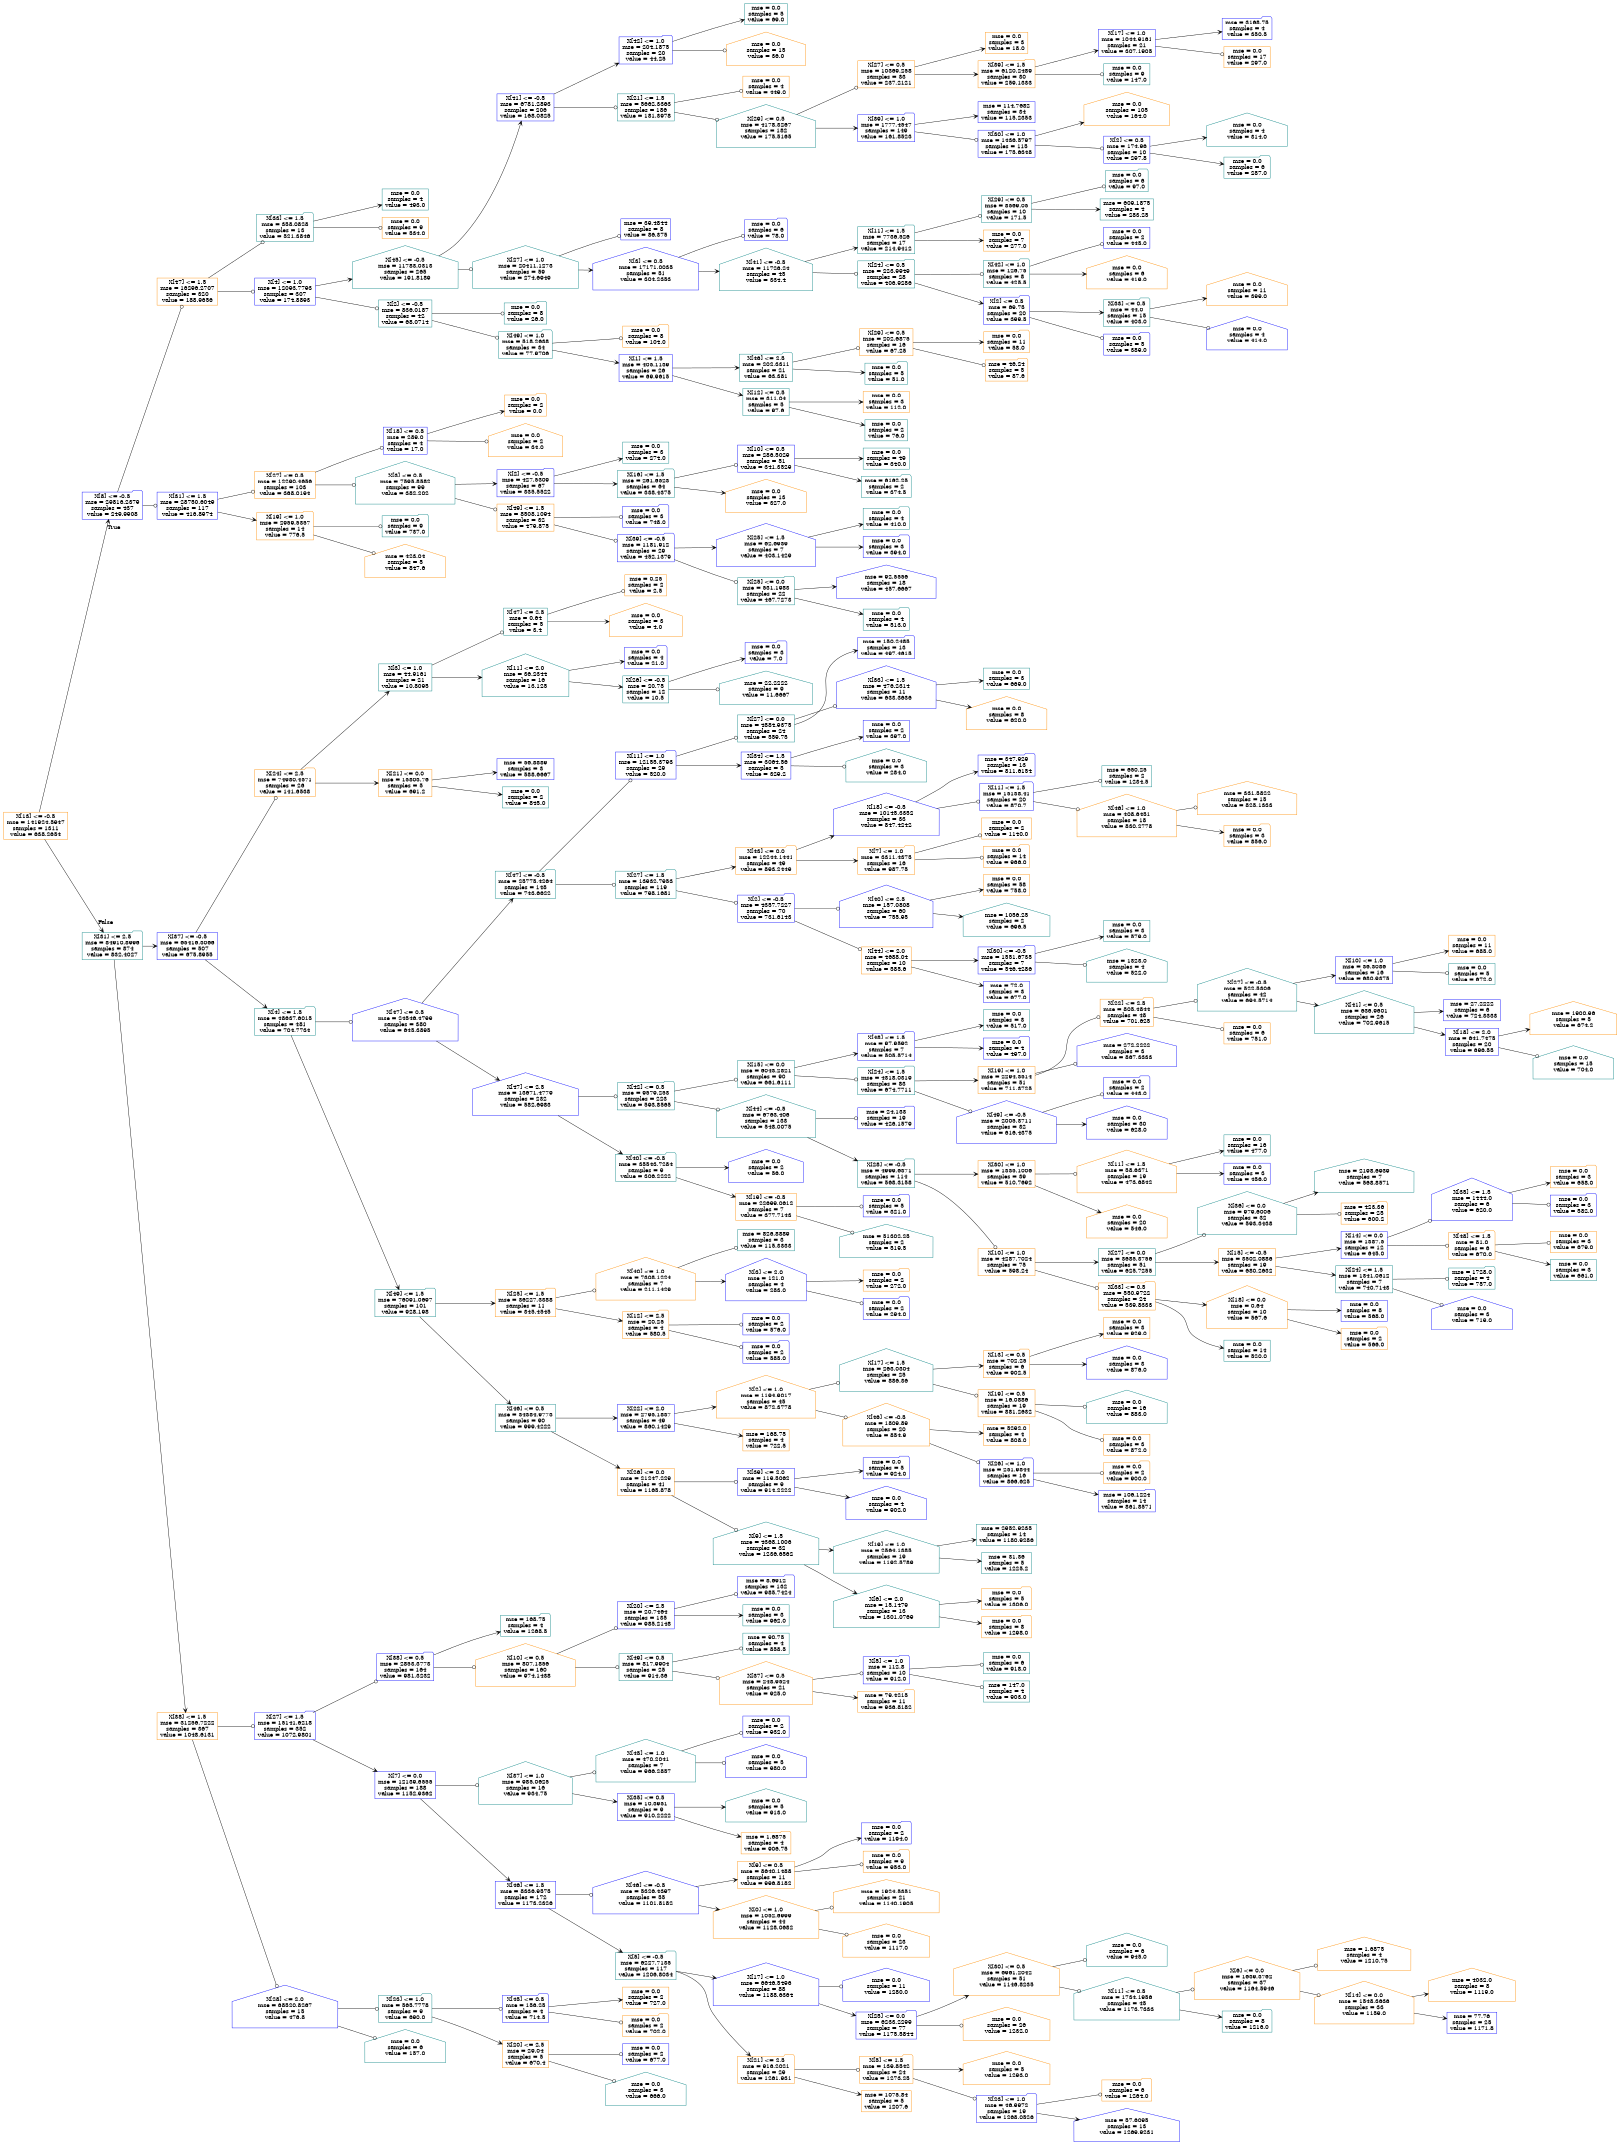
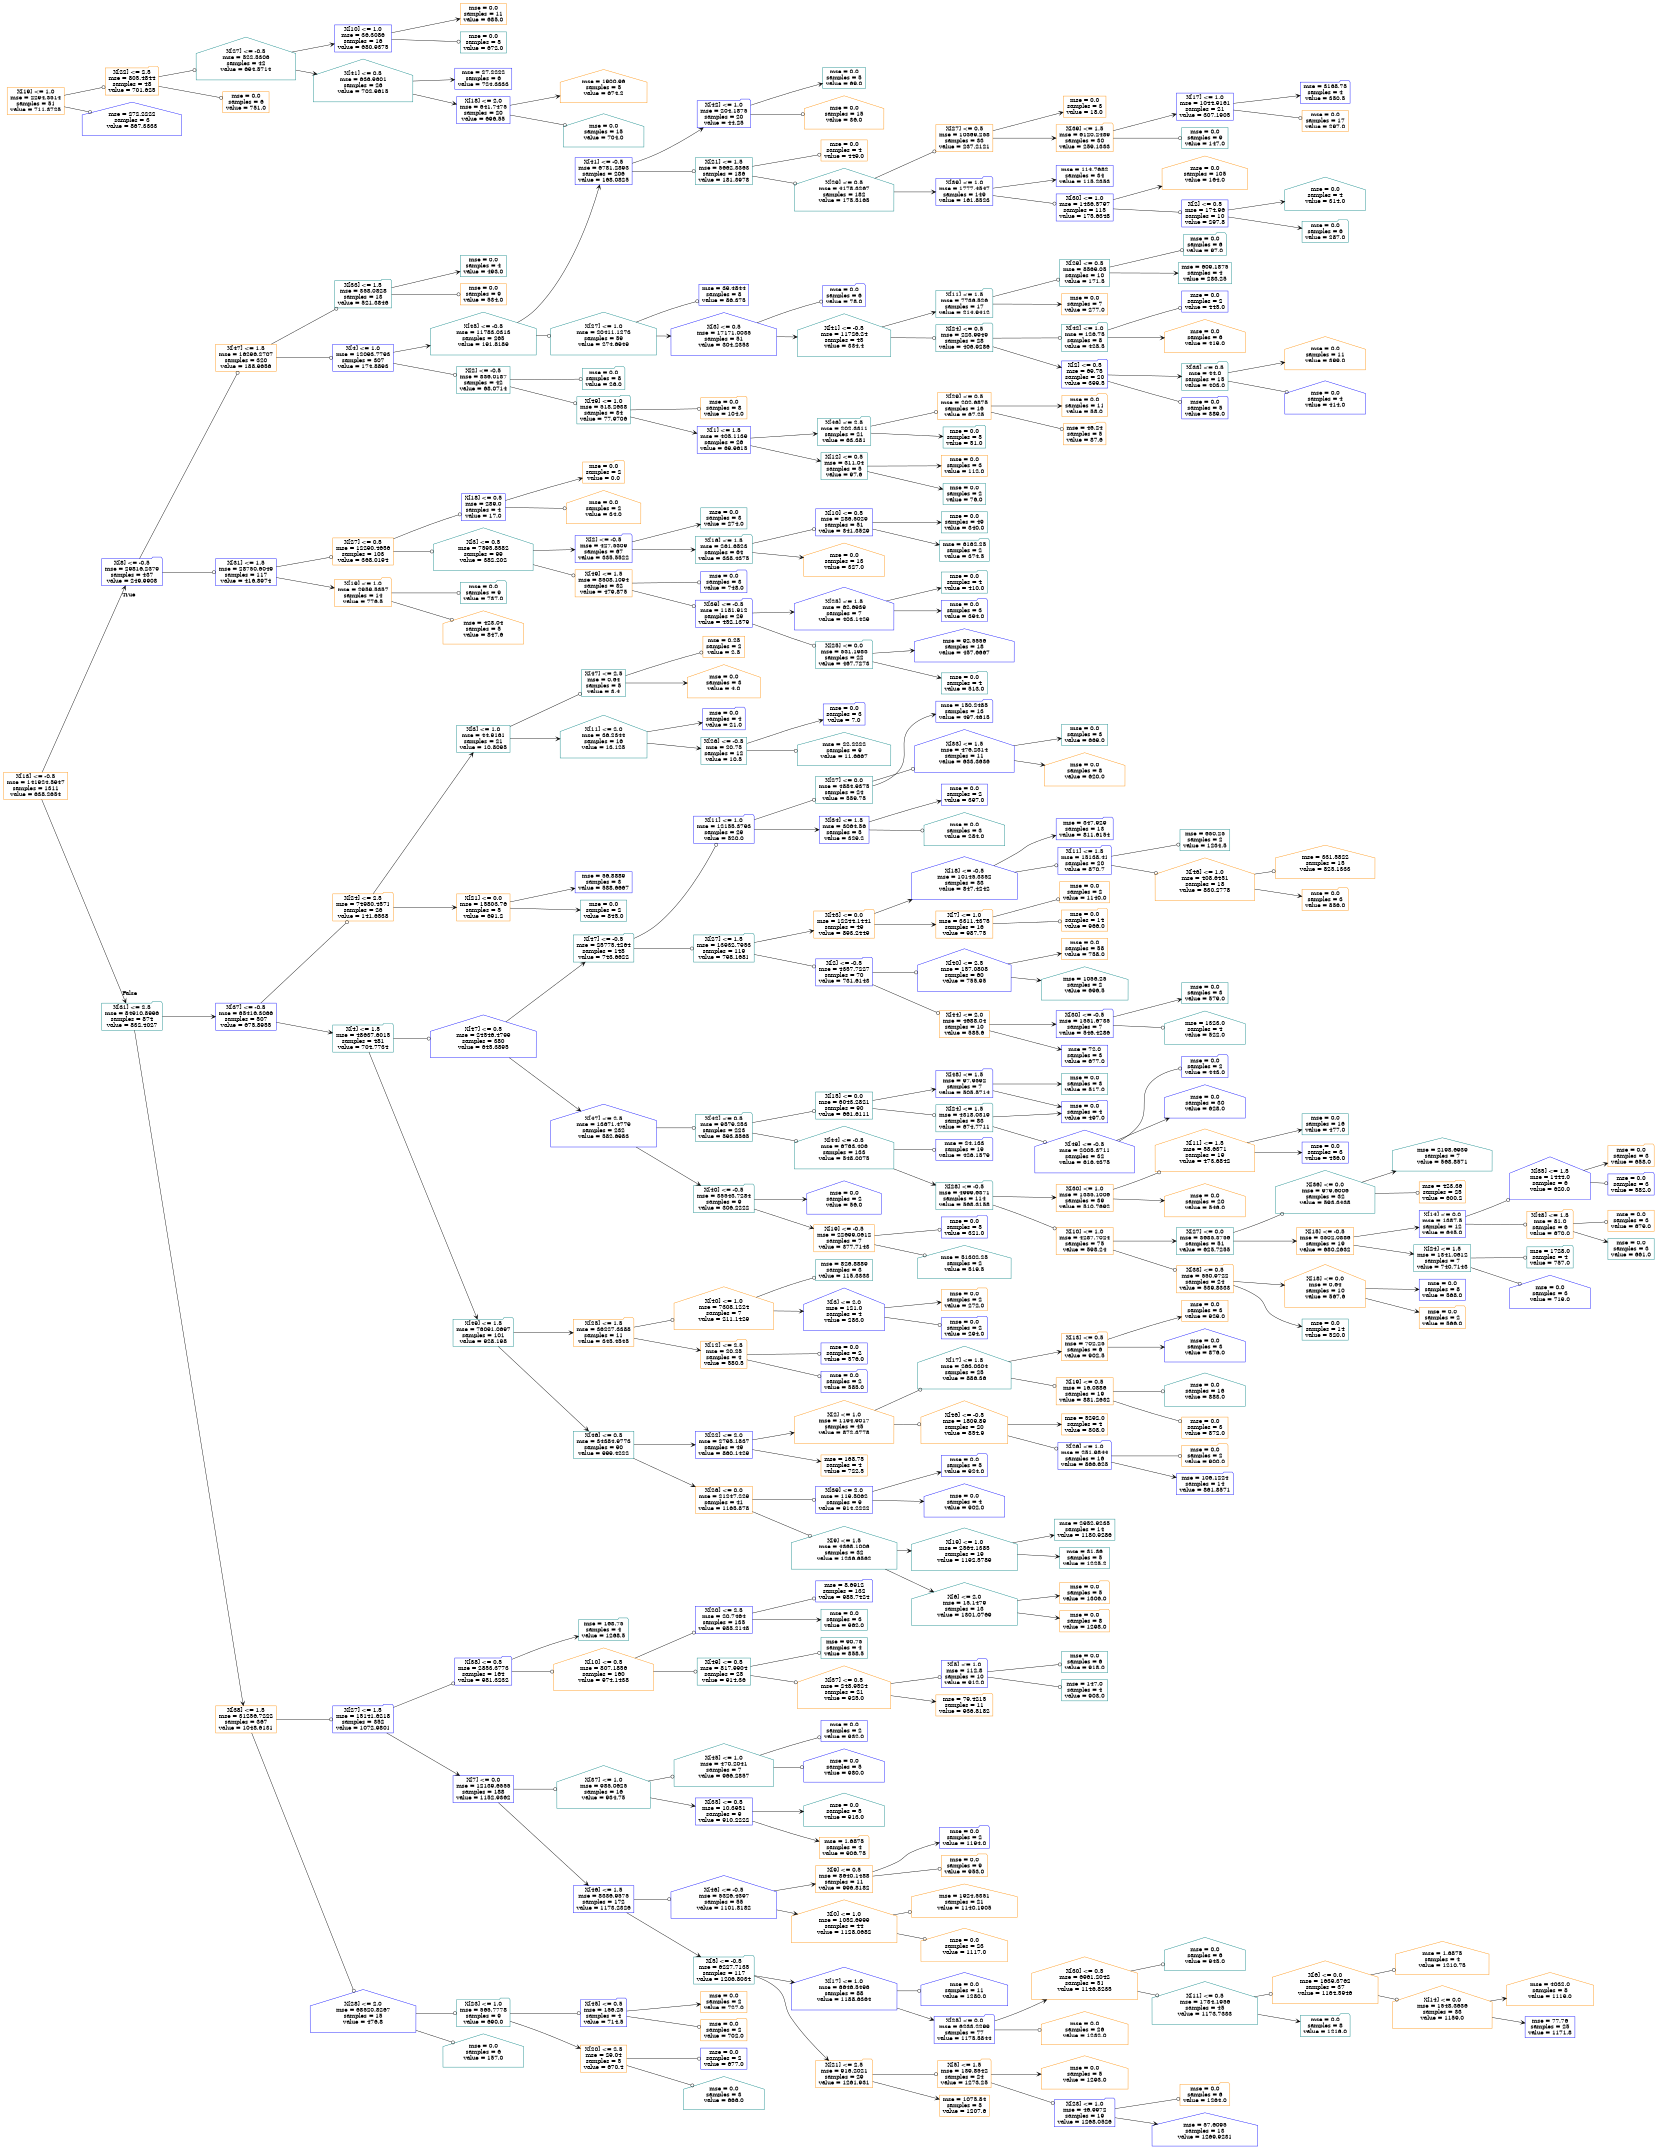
(944, 1081) -> (1025, 1115)
